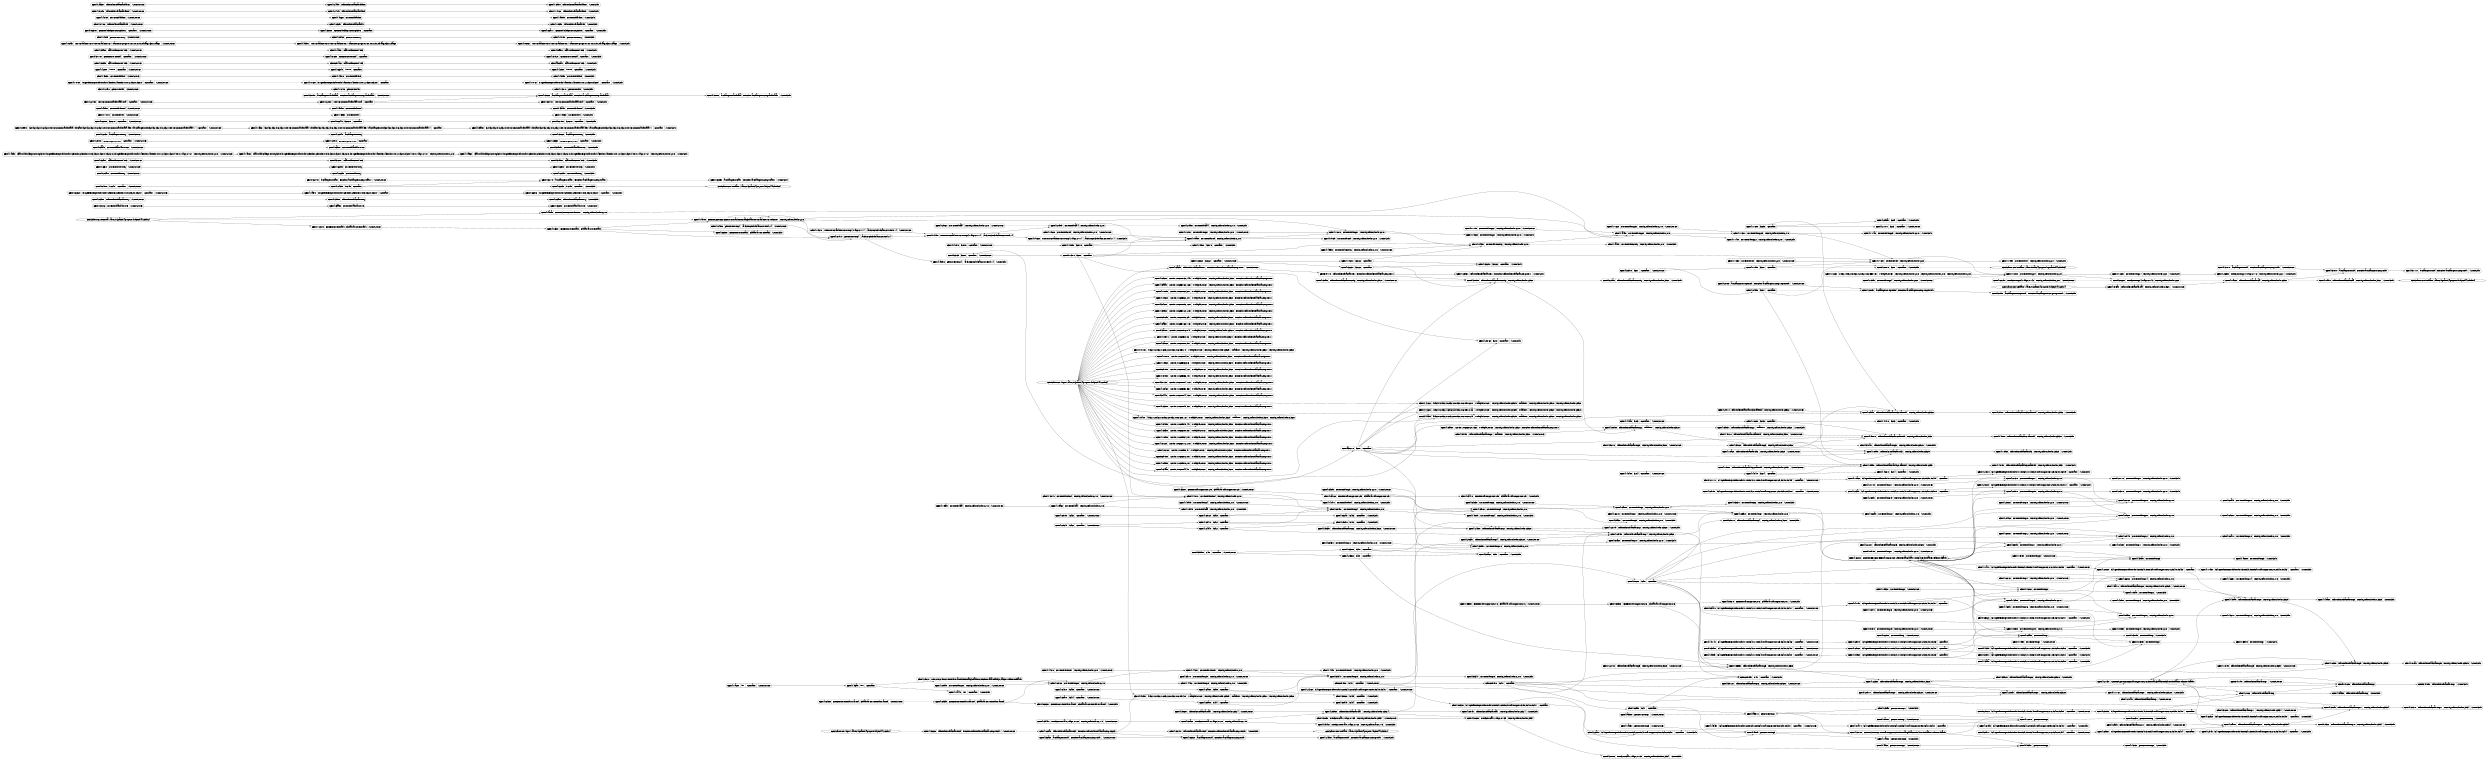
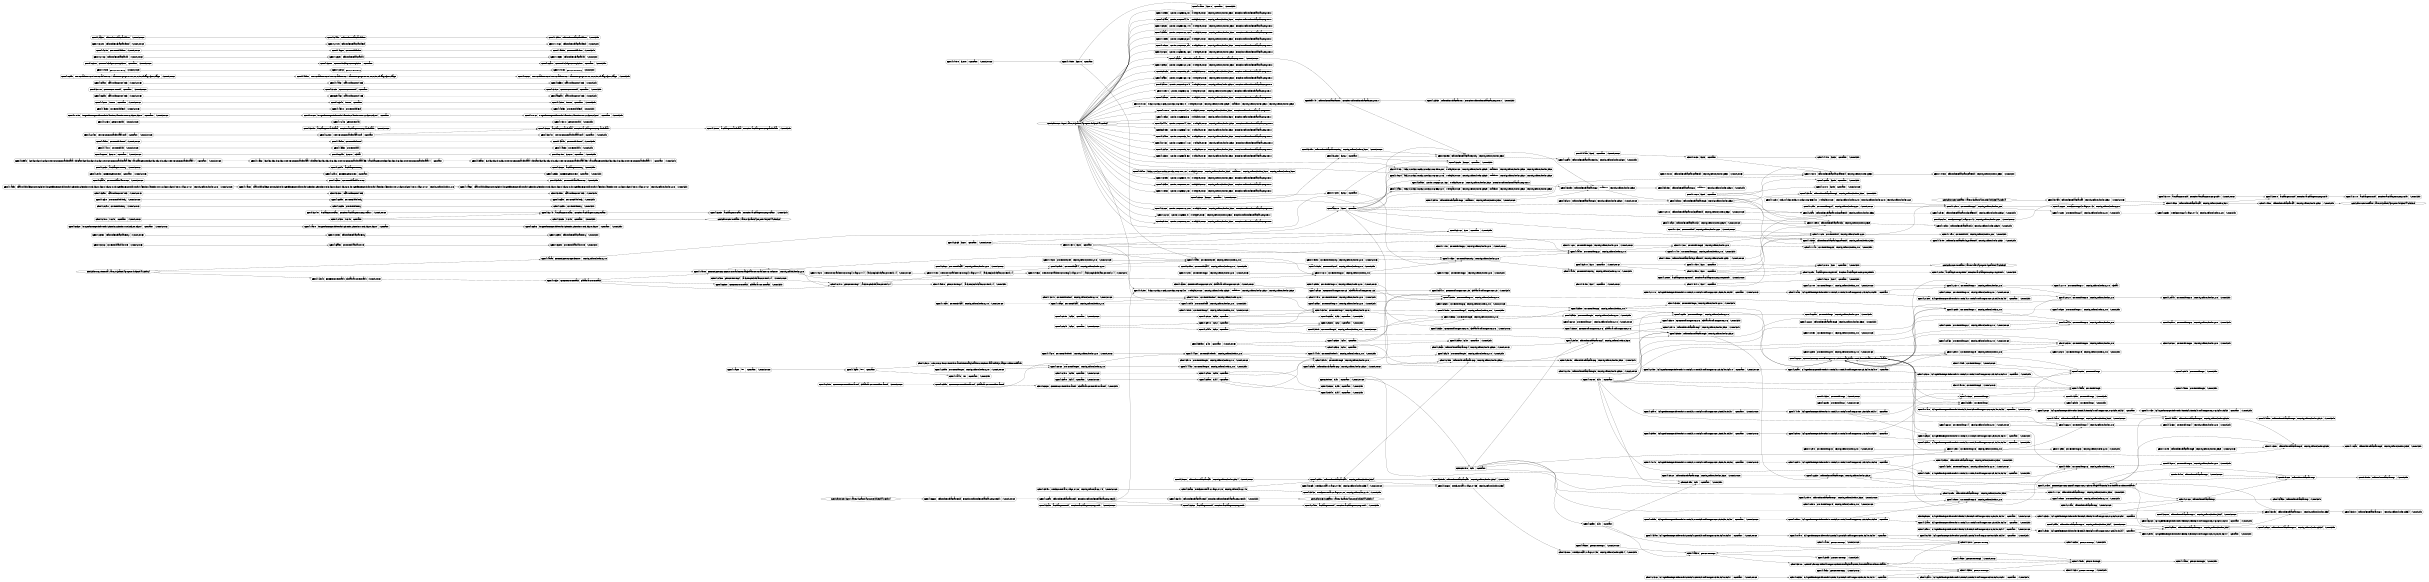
(358, 122) -> (358, 154)
(2175, 479) -> (2115, 286)
(1567, 544) -> (1409, 300)
(1721, 732) -> (2030, 566)
